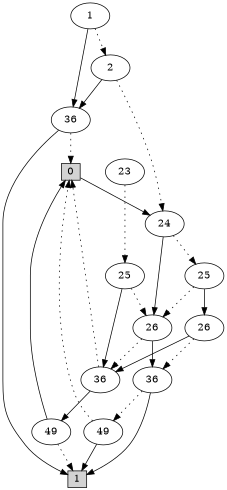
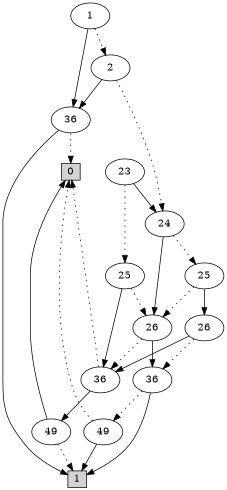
(112, 195) -> (143, 195)
